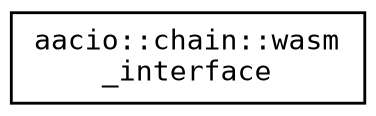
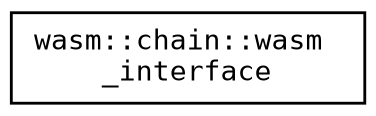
(188, 58) -> (188, 58)
